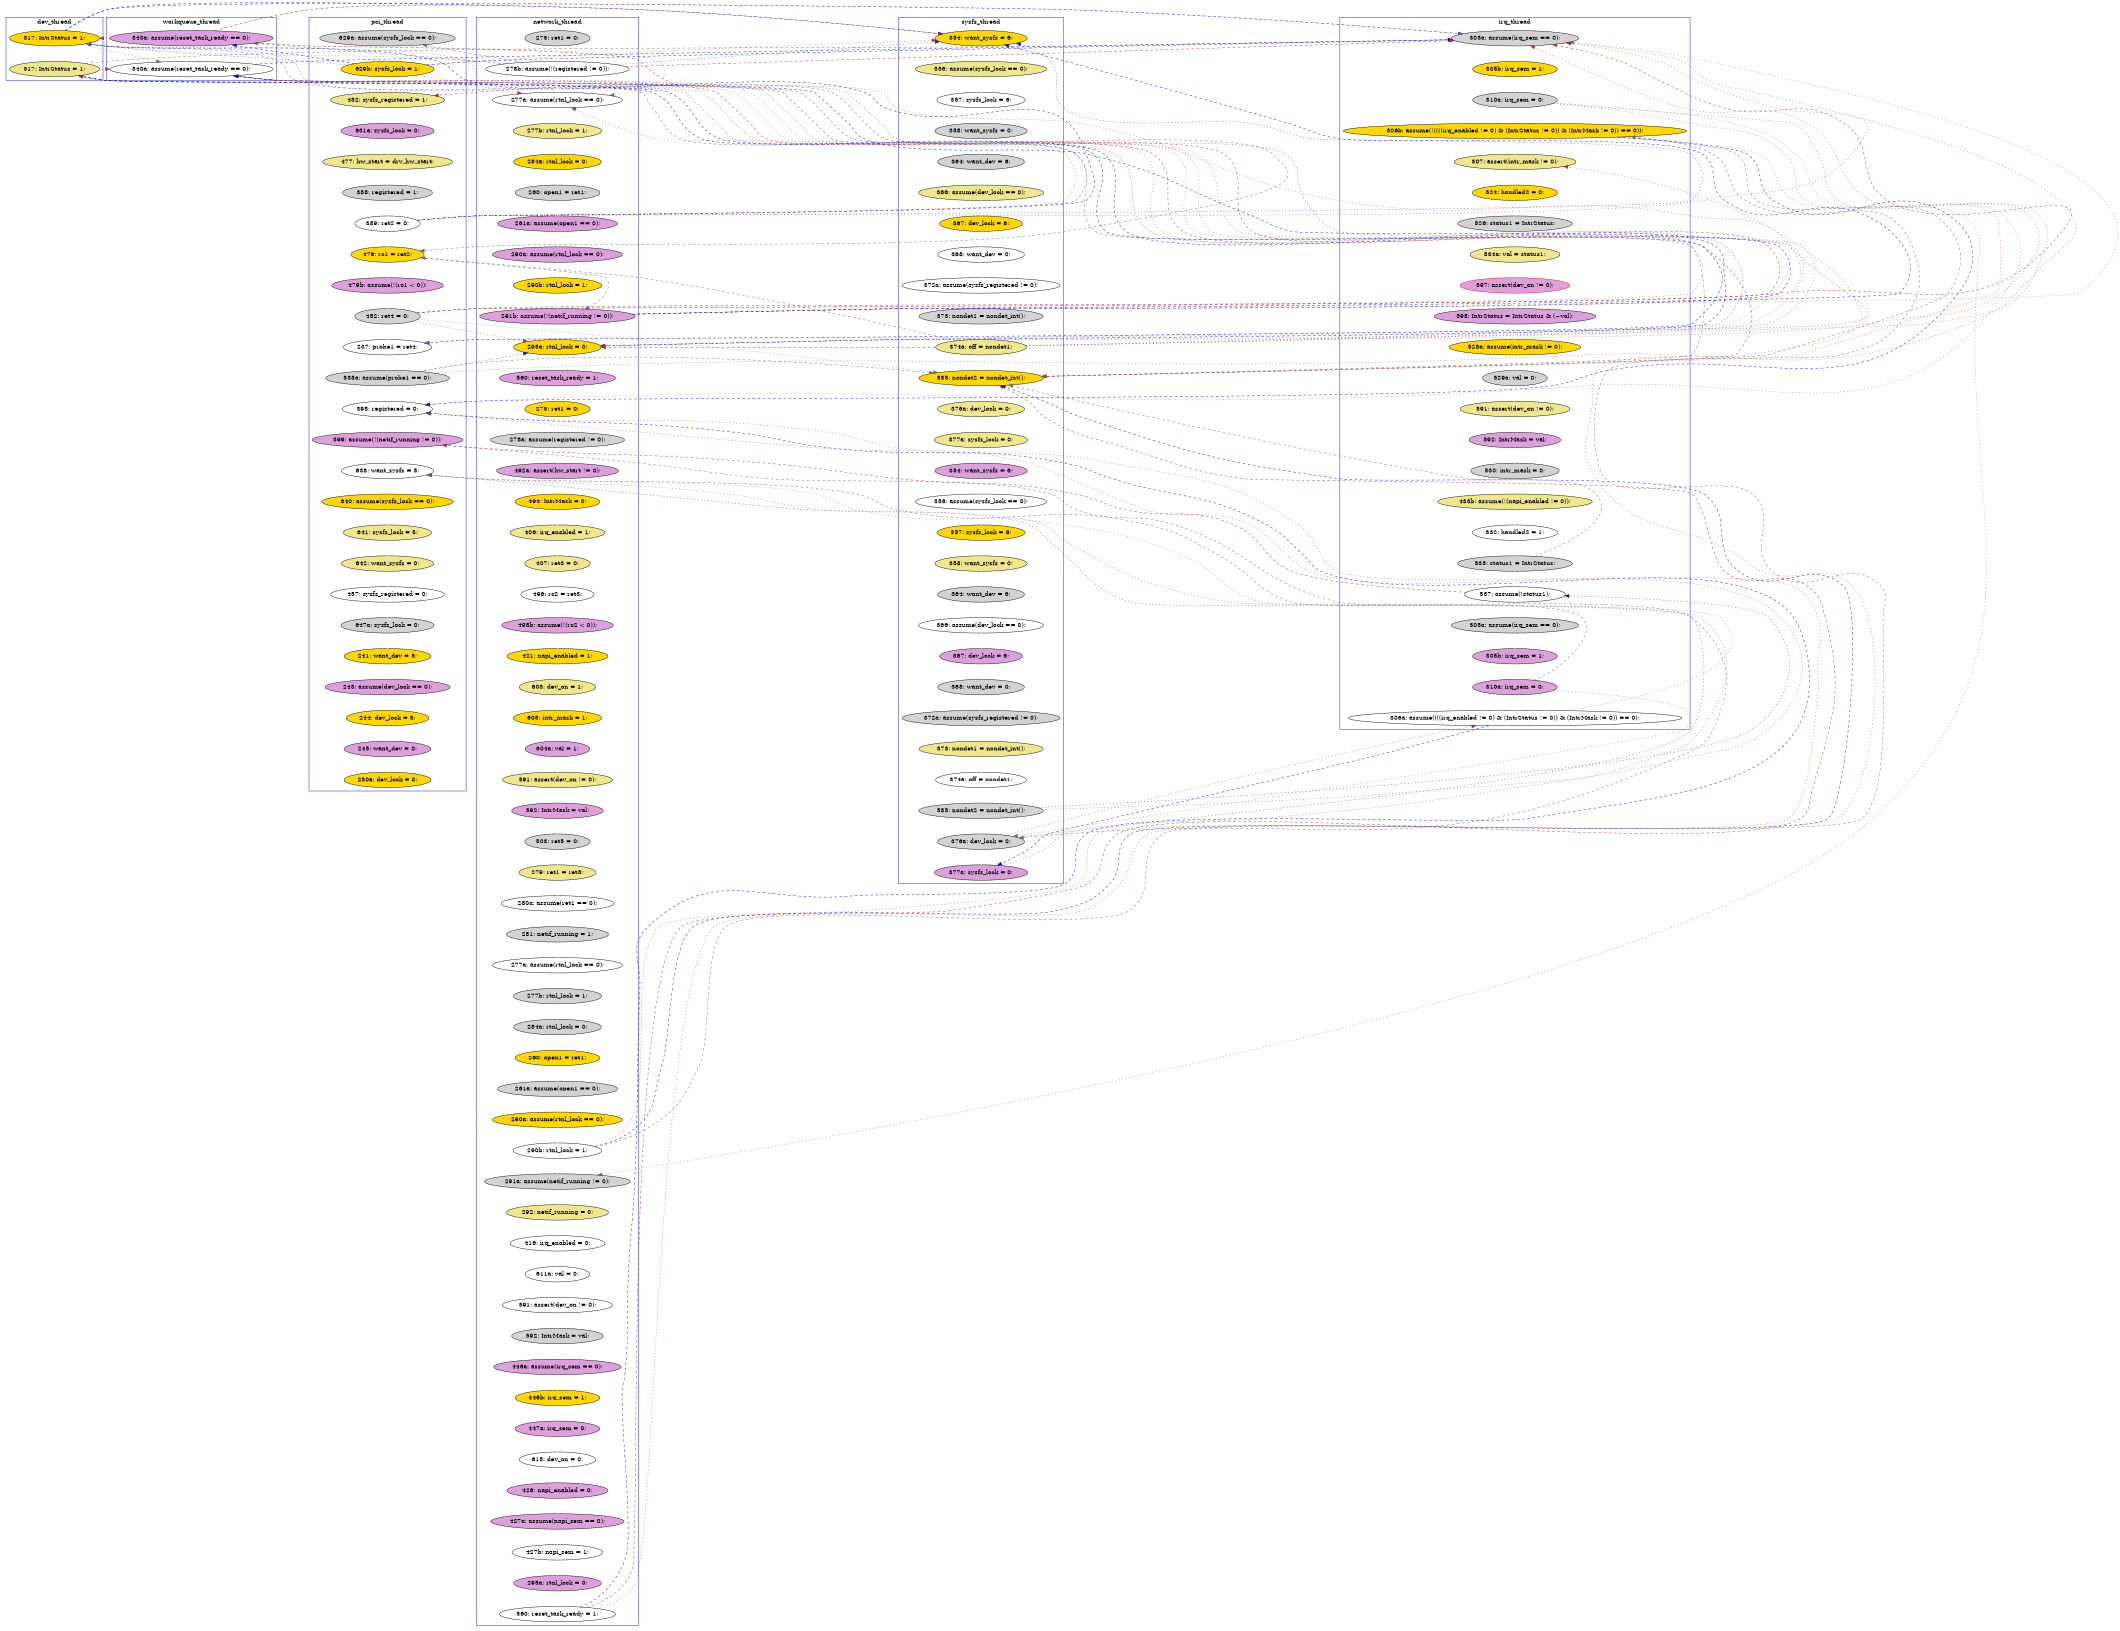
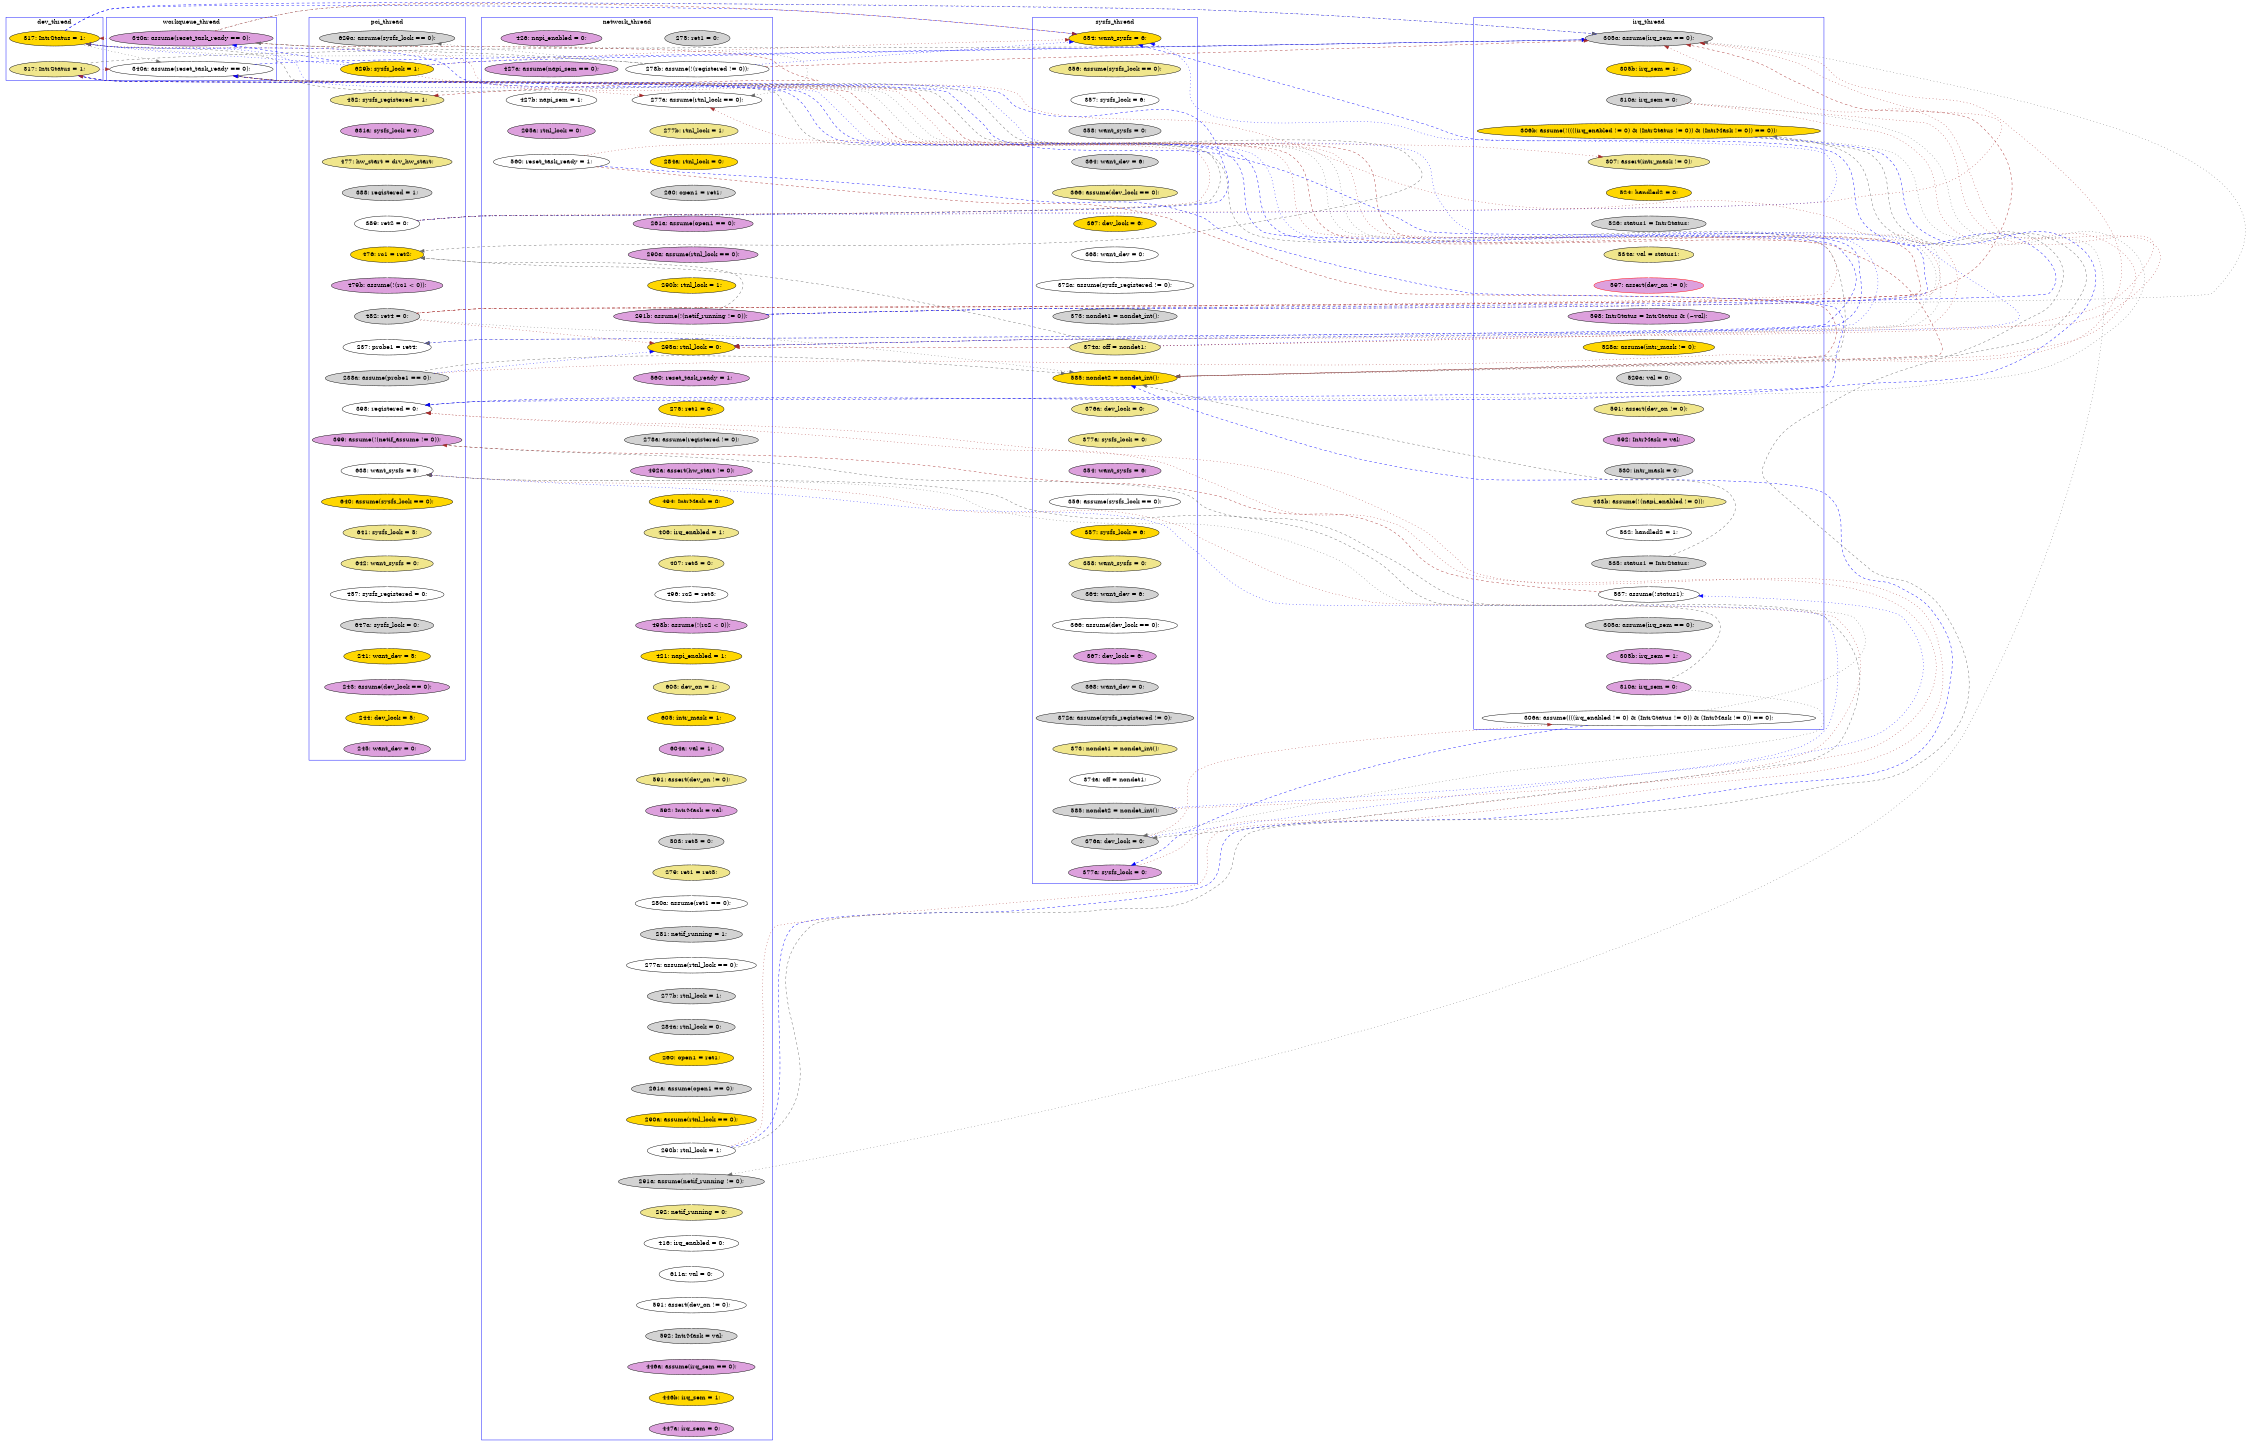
(472, 54) -> (539, 53)
(533, 268) -> (605, 263)
(388, 378) -> (387, 378)
(388, 440) -> (387, 440)
(388, 780) -> none
(557, 1460) -> none
